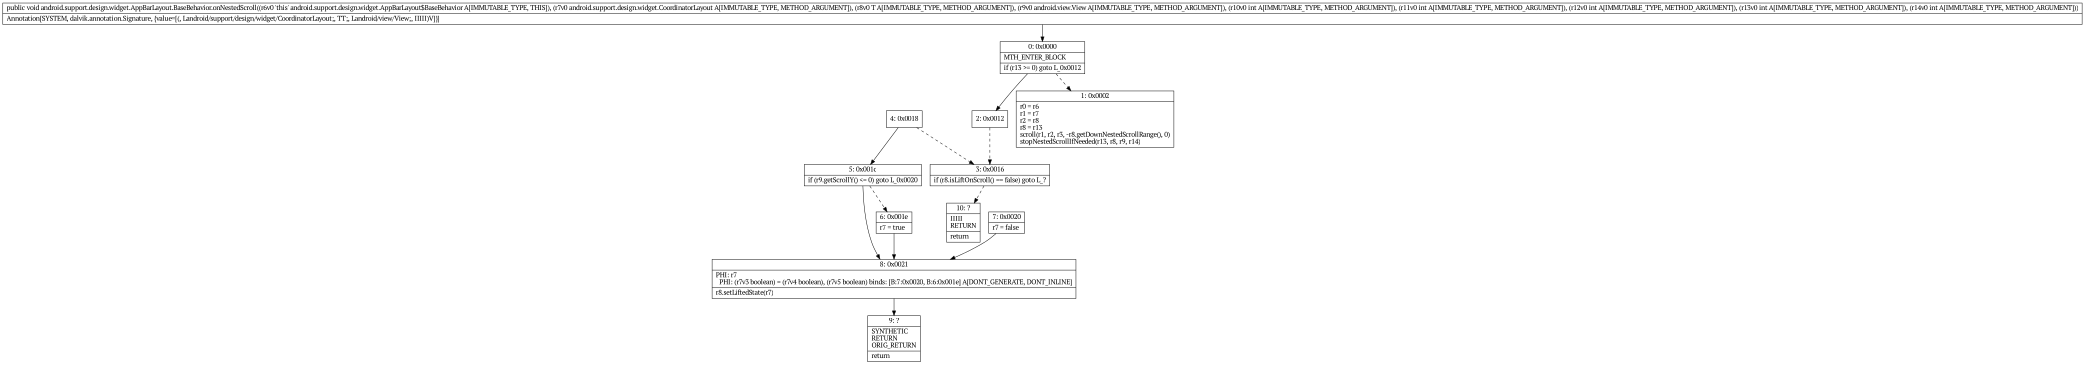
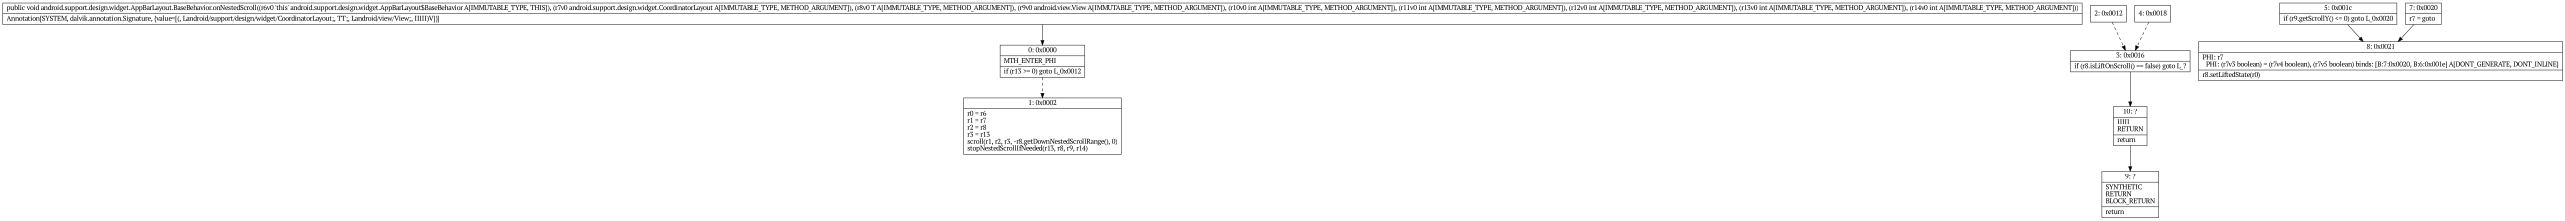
(1035, 57) -> (1030, 61)
(1013, 90) -> none
(1031, 128) -> (979, 135)
(886, 144) -> none
(980, 192) -> (2130, 87)
(894, 223) -> none
(1006, 228) -> (2422, 19)
(745, 293) -> (2231, 75)
(894, 305) -> (2130, 156)
(894, 345) -> (2130, 201)
